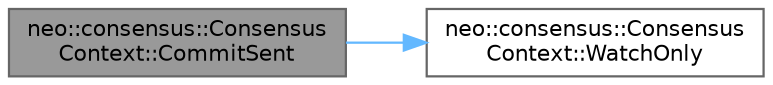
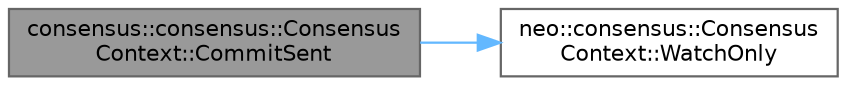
(177, 43) -> (214, 43)
